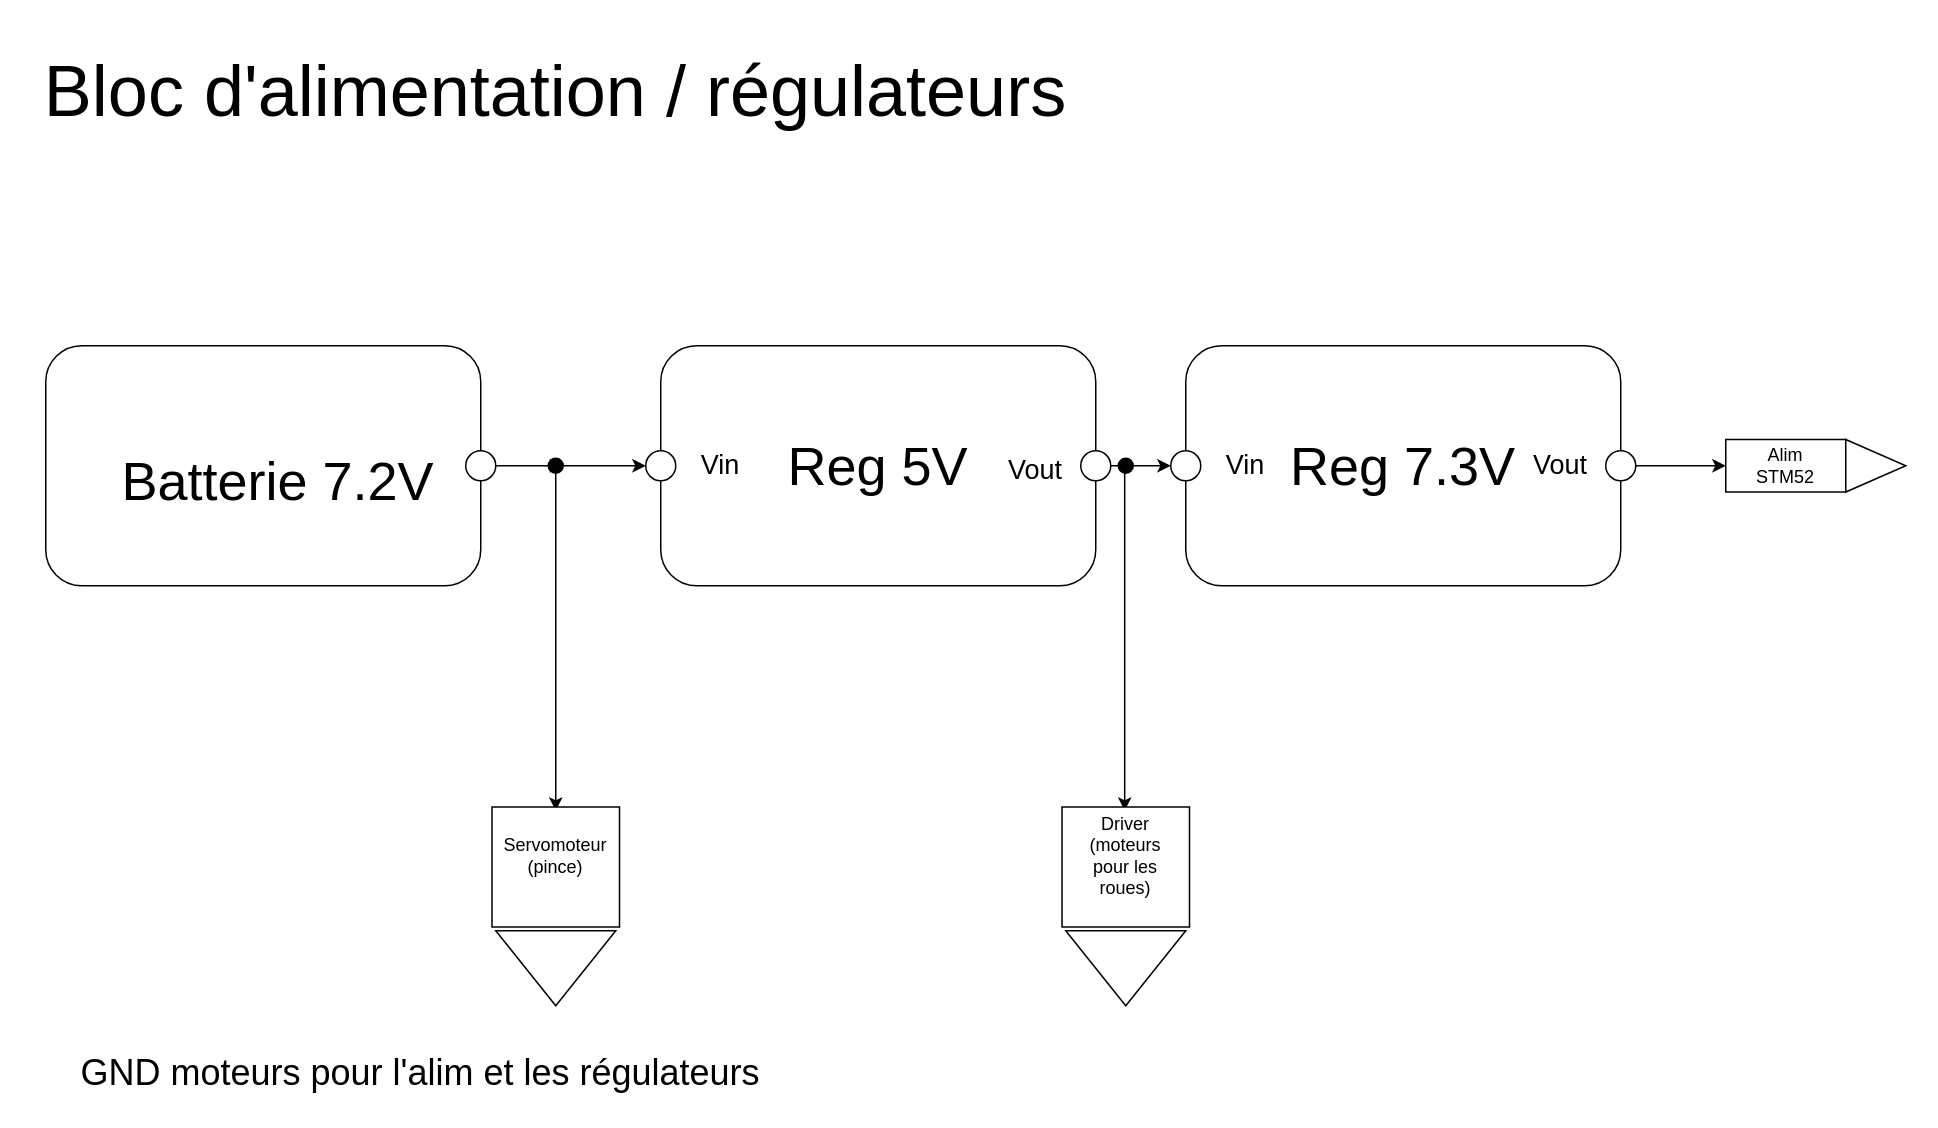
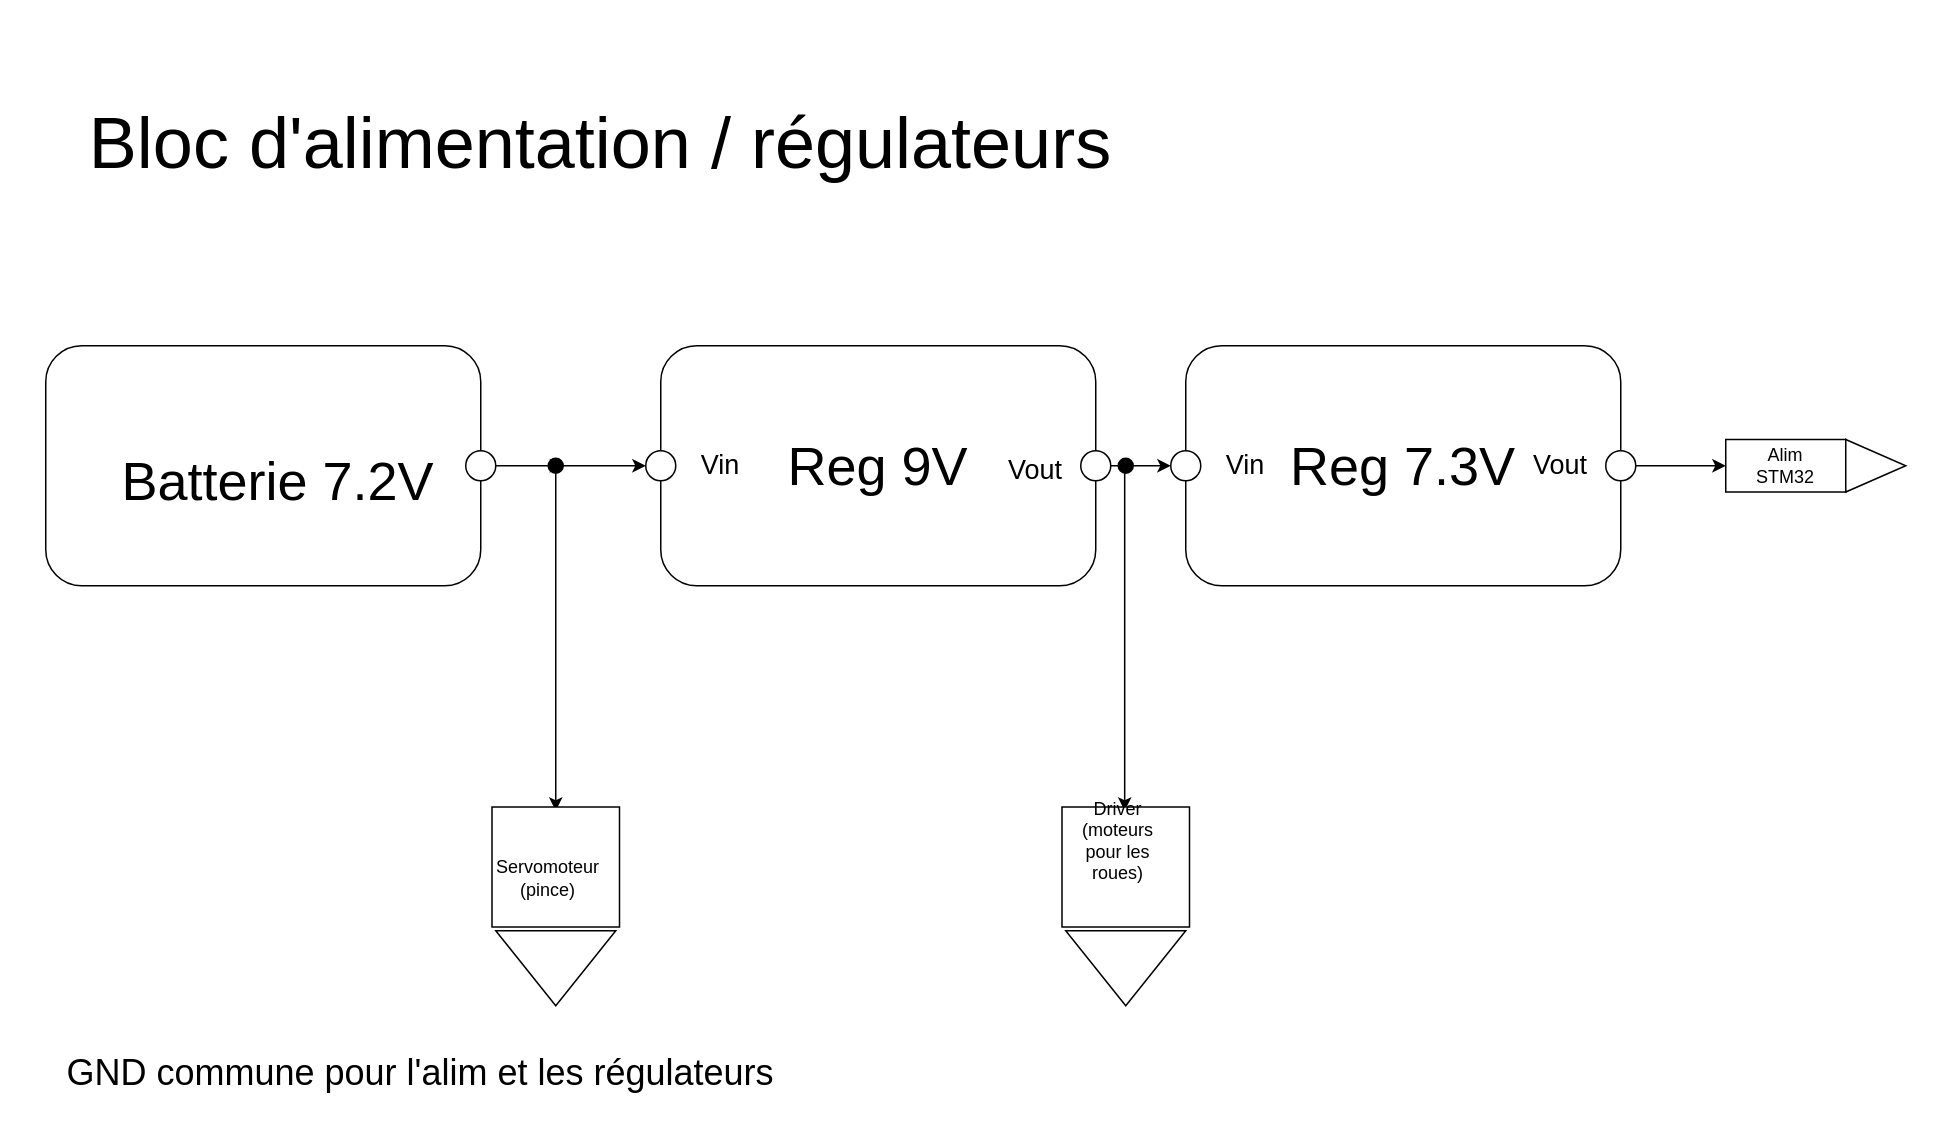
(556, 91) -> (601, 143)
(878, 466) -> (878, 466)
(1786, 466) -> (1786, 466)
(556, 856) -> (548, 878)
(1126, 856) -> (1118, 841)
(421, 1073) -> (421, 1073)
